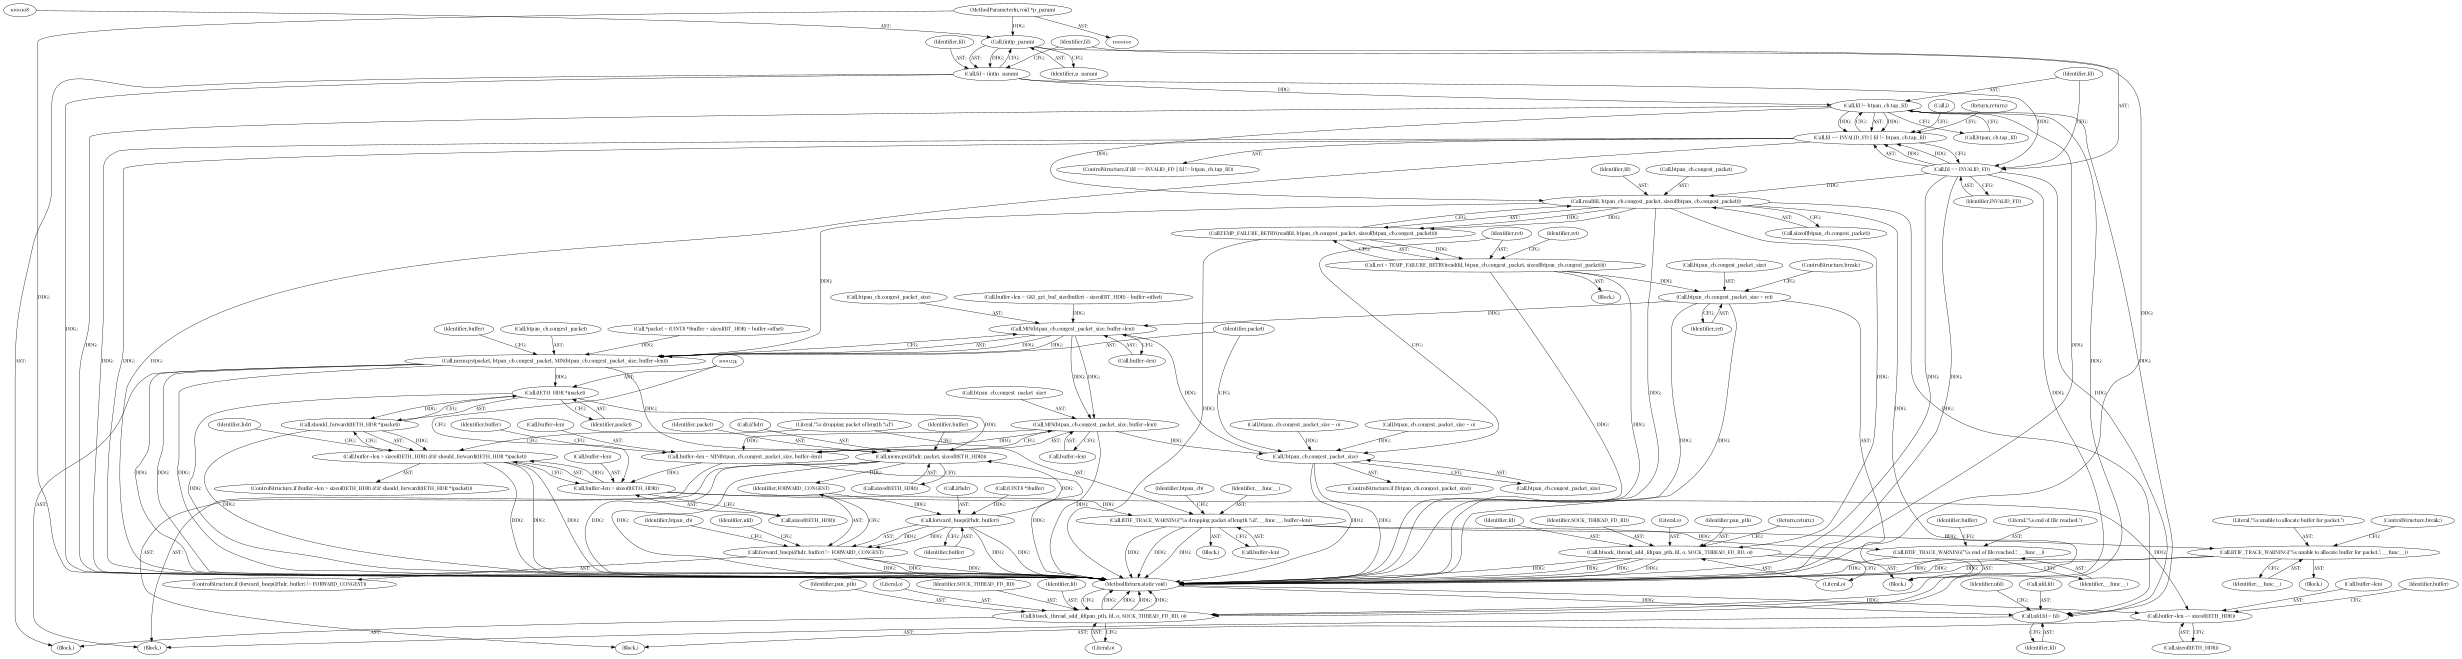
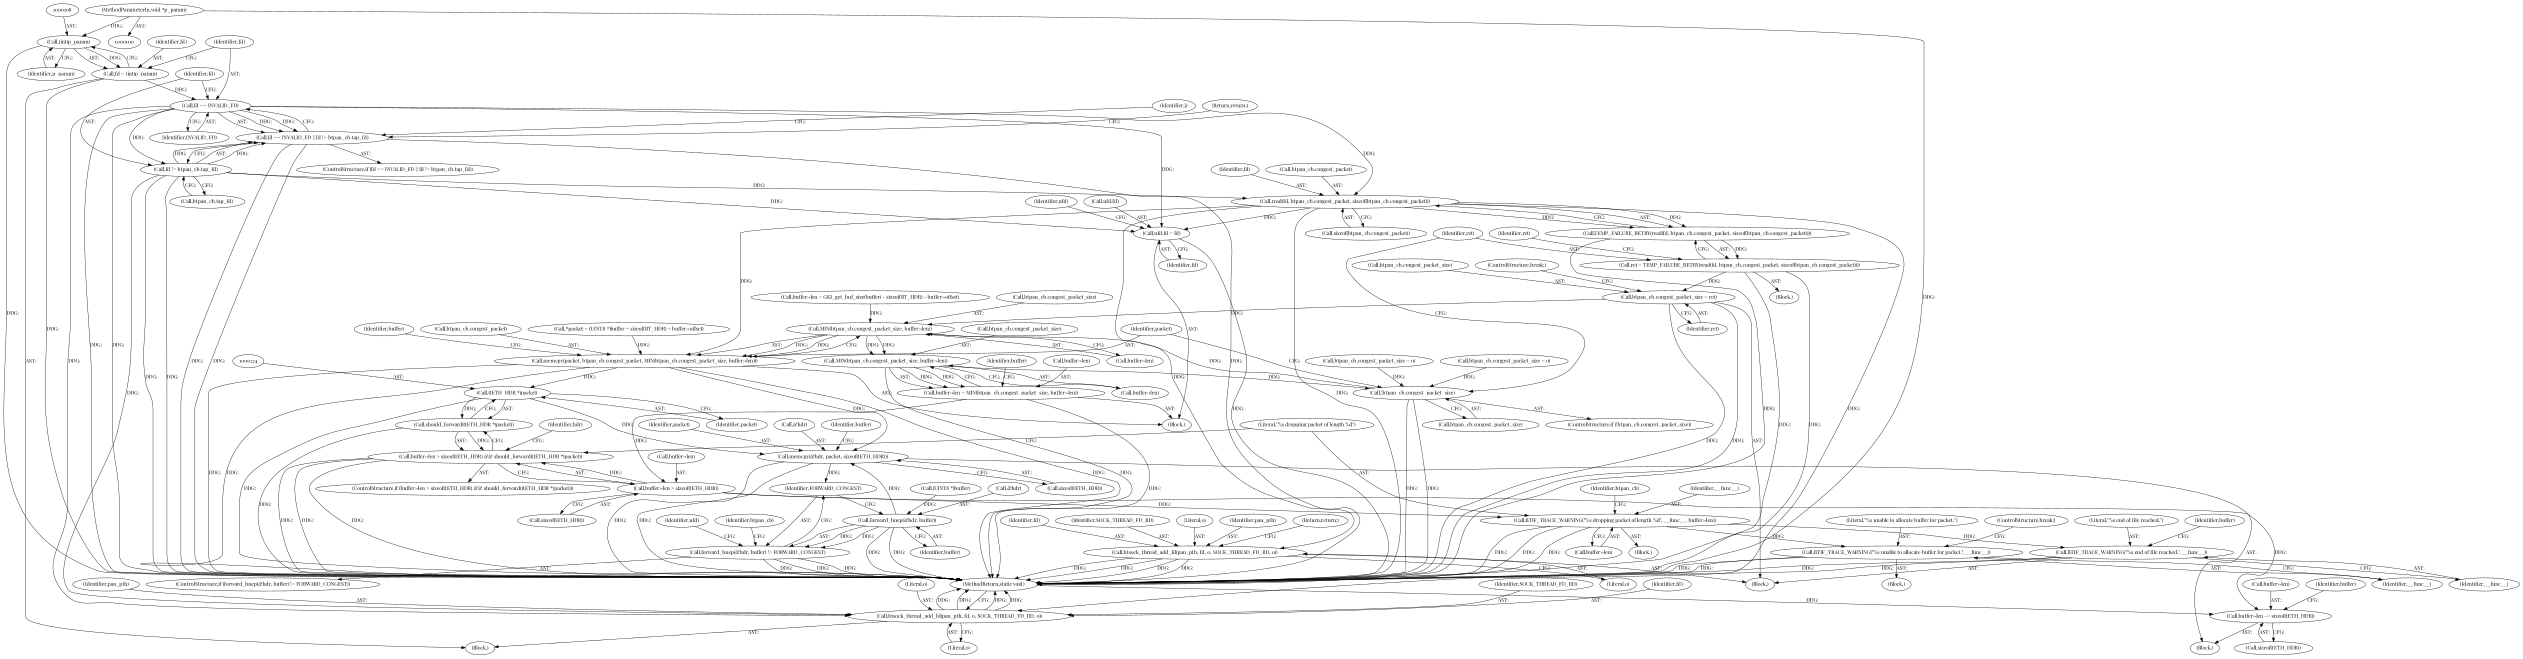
(1423, 96) -> (132, 132)
(1942, 106) -> (1174, 106)
(460, 415) -> none
(921, 505) -> (871, 505)
(1594, 601) -> (1379, 518)
